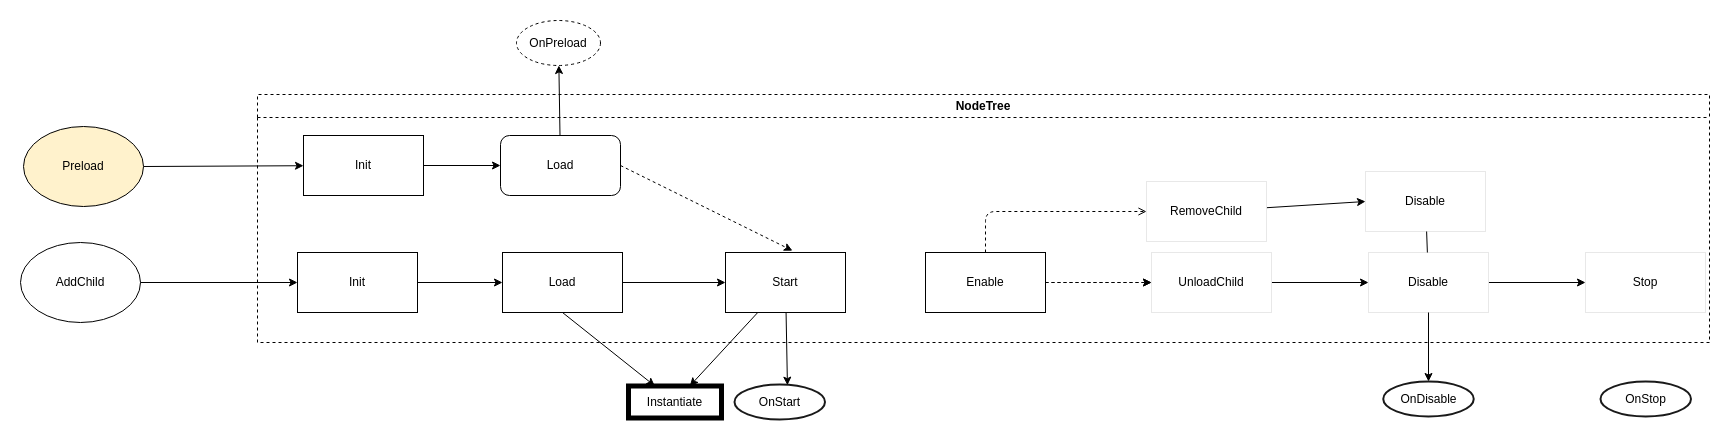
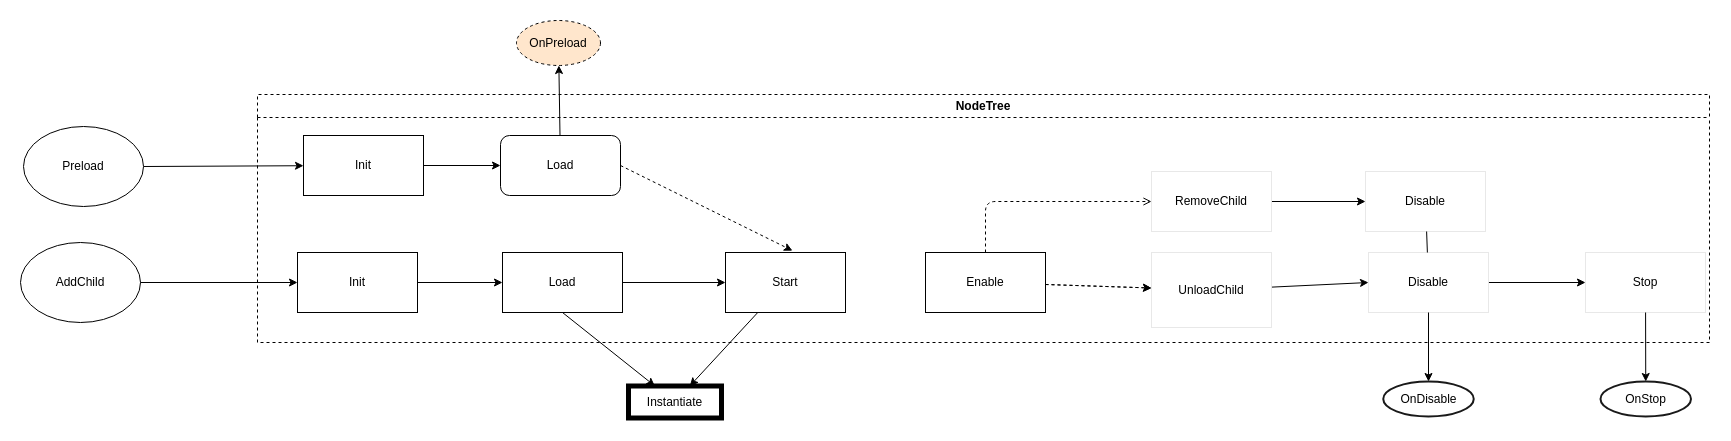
(559, 43) -> (559, 43)
(84, 167) -> (84, 167)
(1207, 212) -> (1212, 202)
(1212, 283) -> (1212, 290)
none -> (1646, 344)
(787, 346) -> none
(780, 402) -> none
